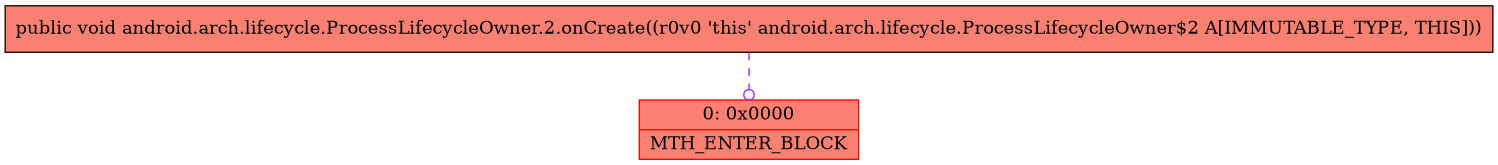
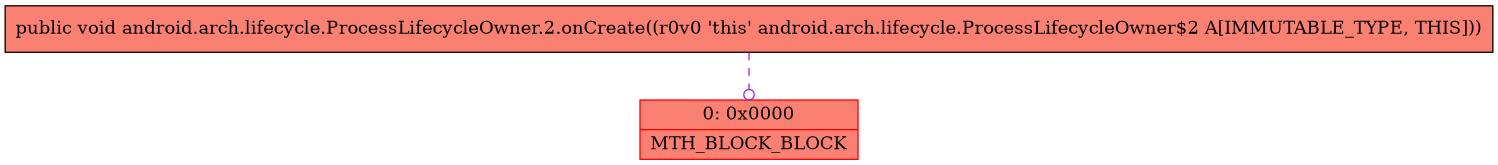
(749, 144) -> (749, 144)
